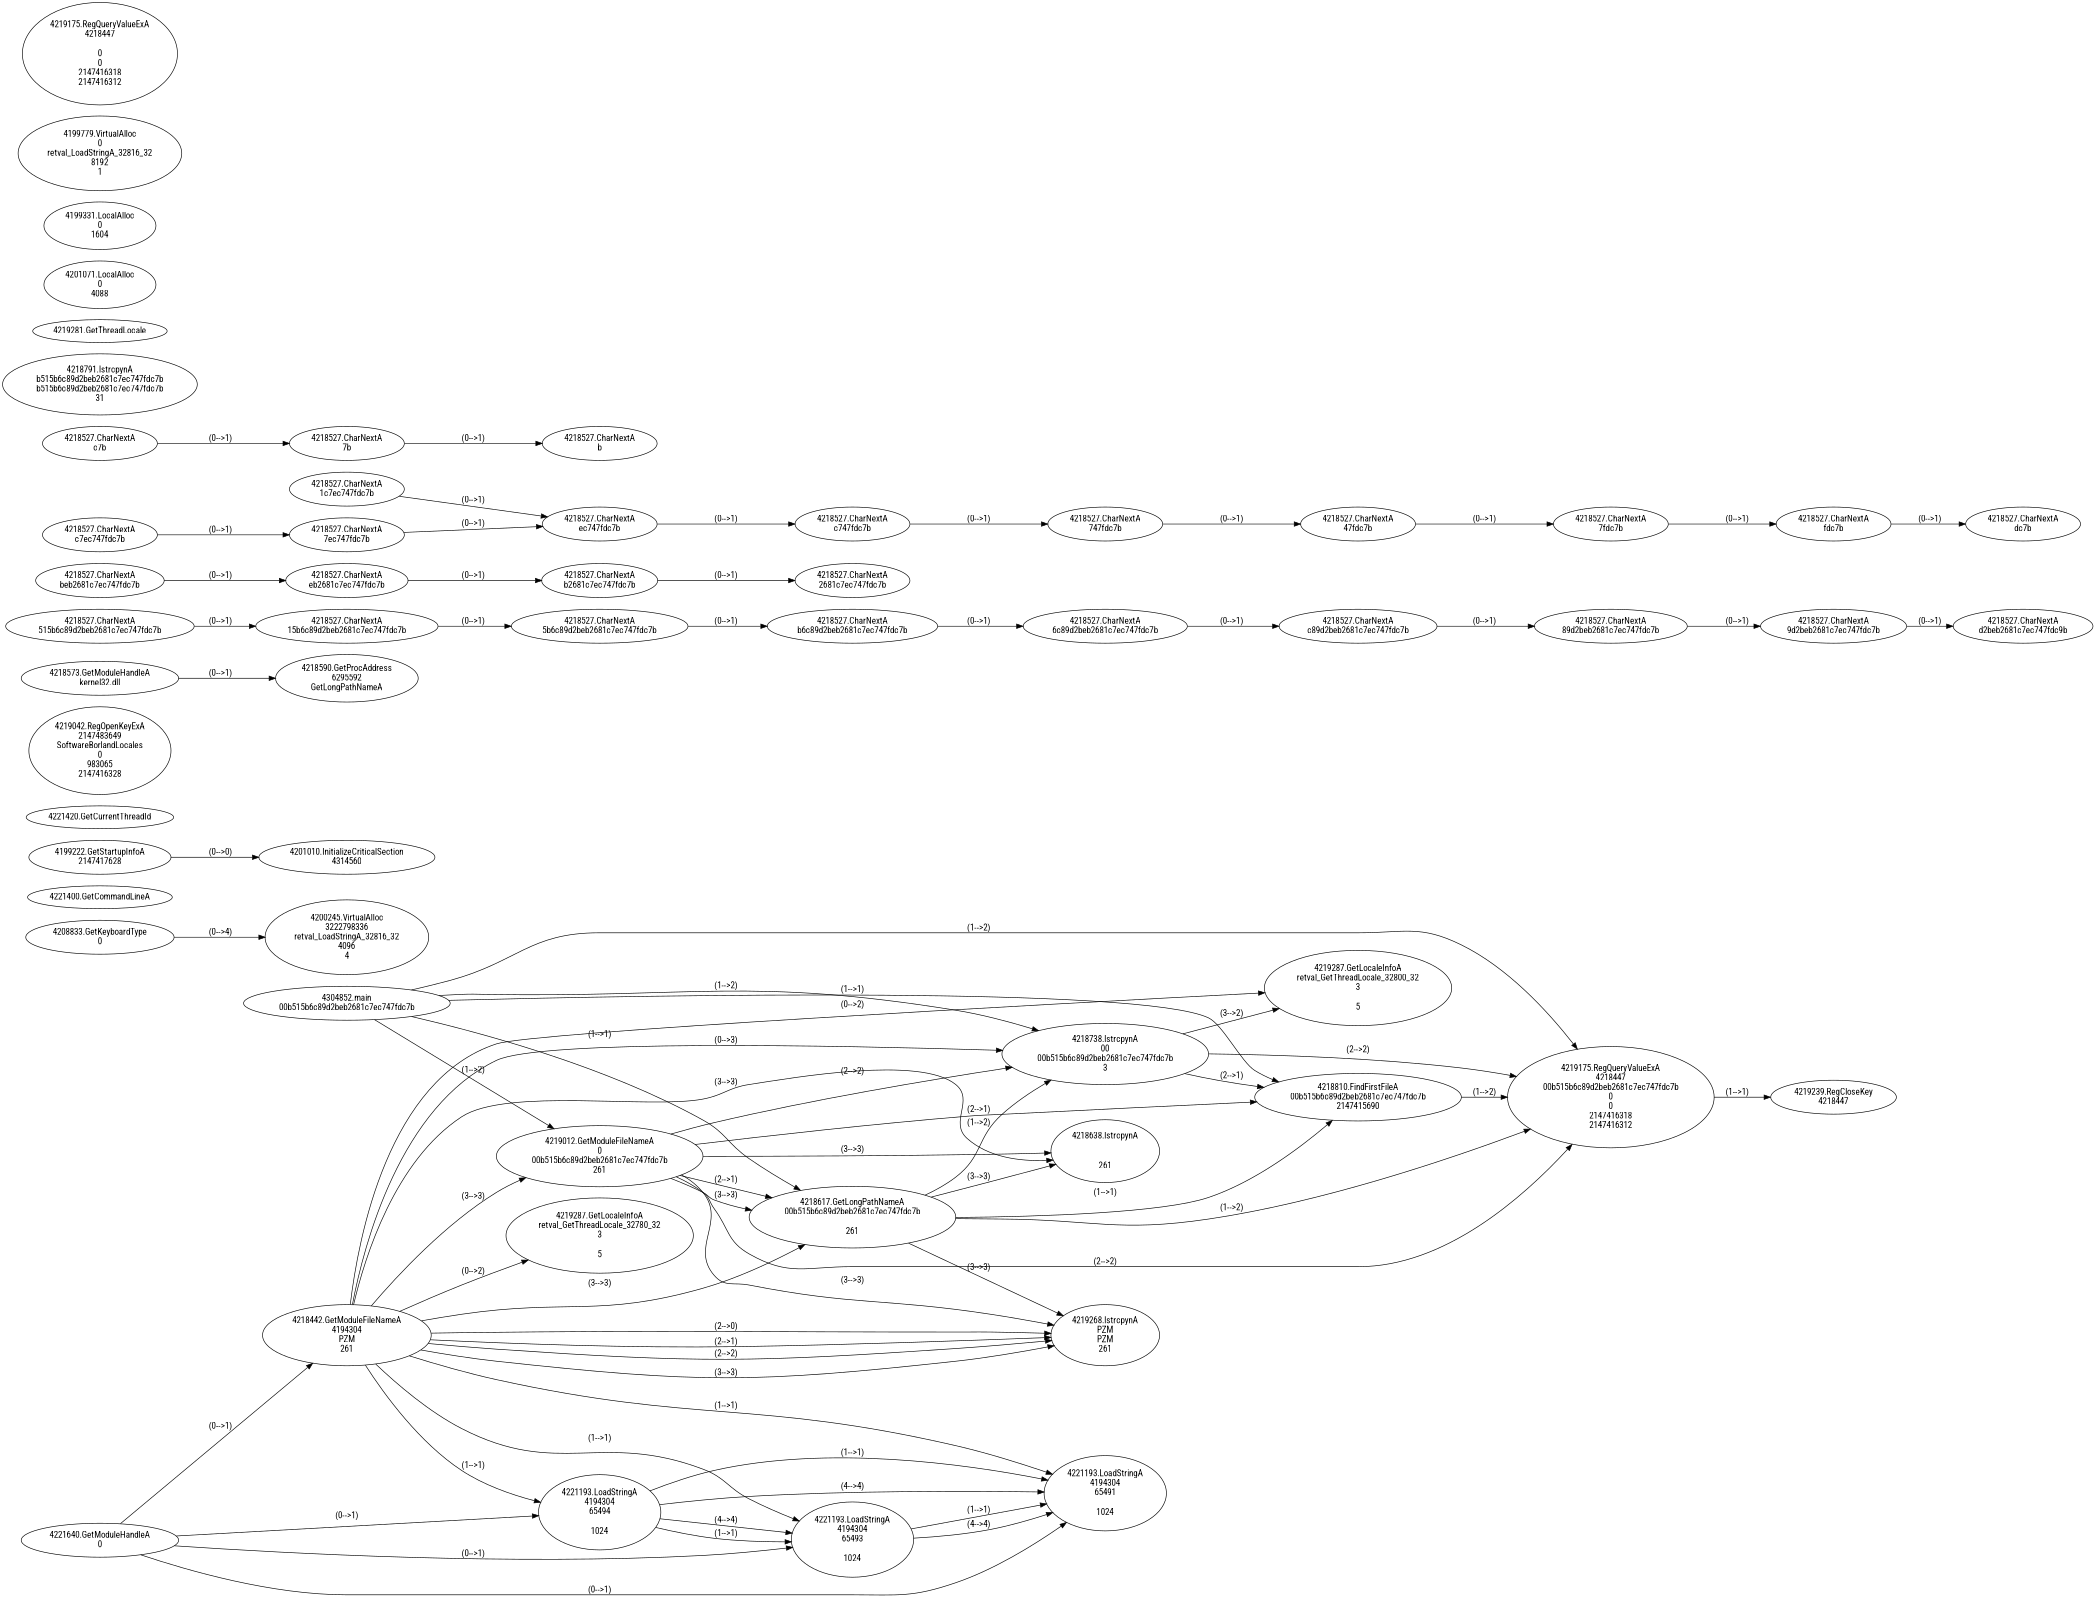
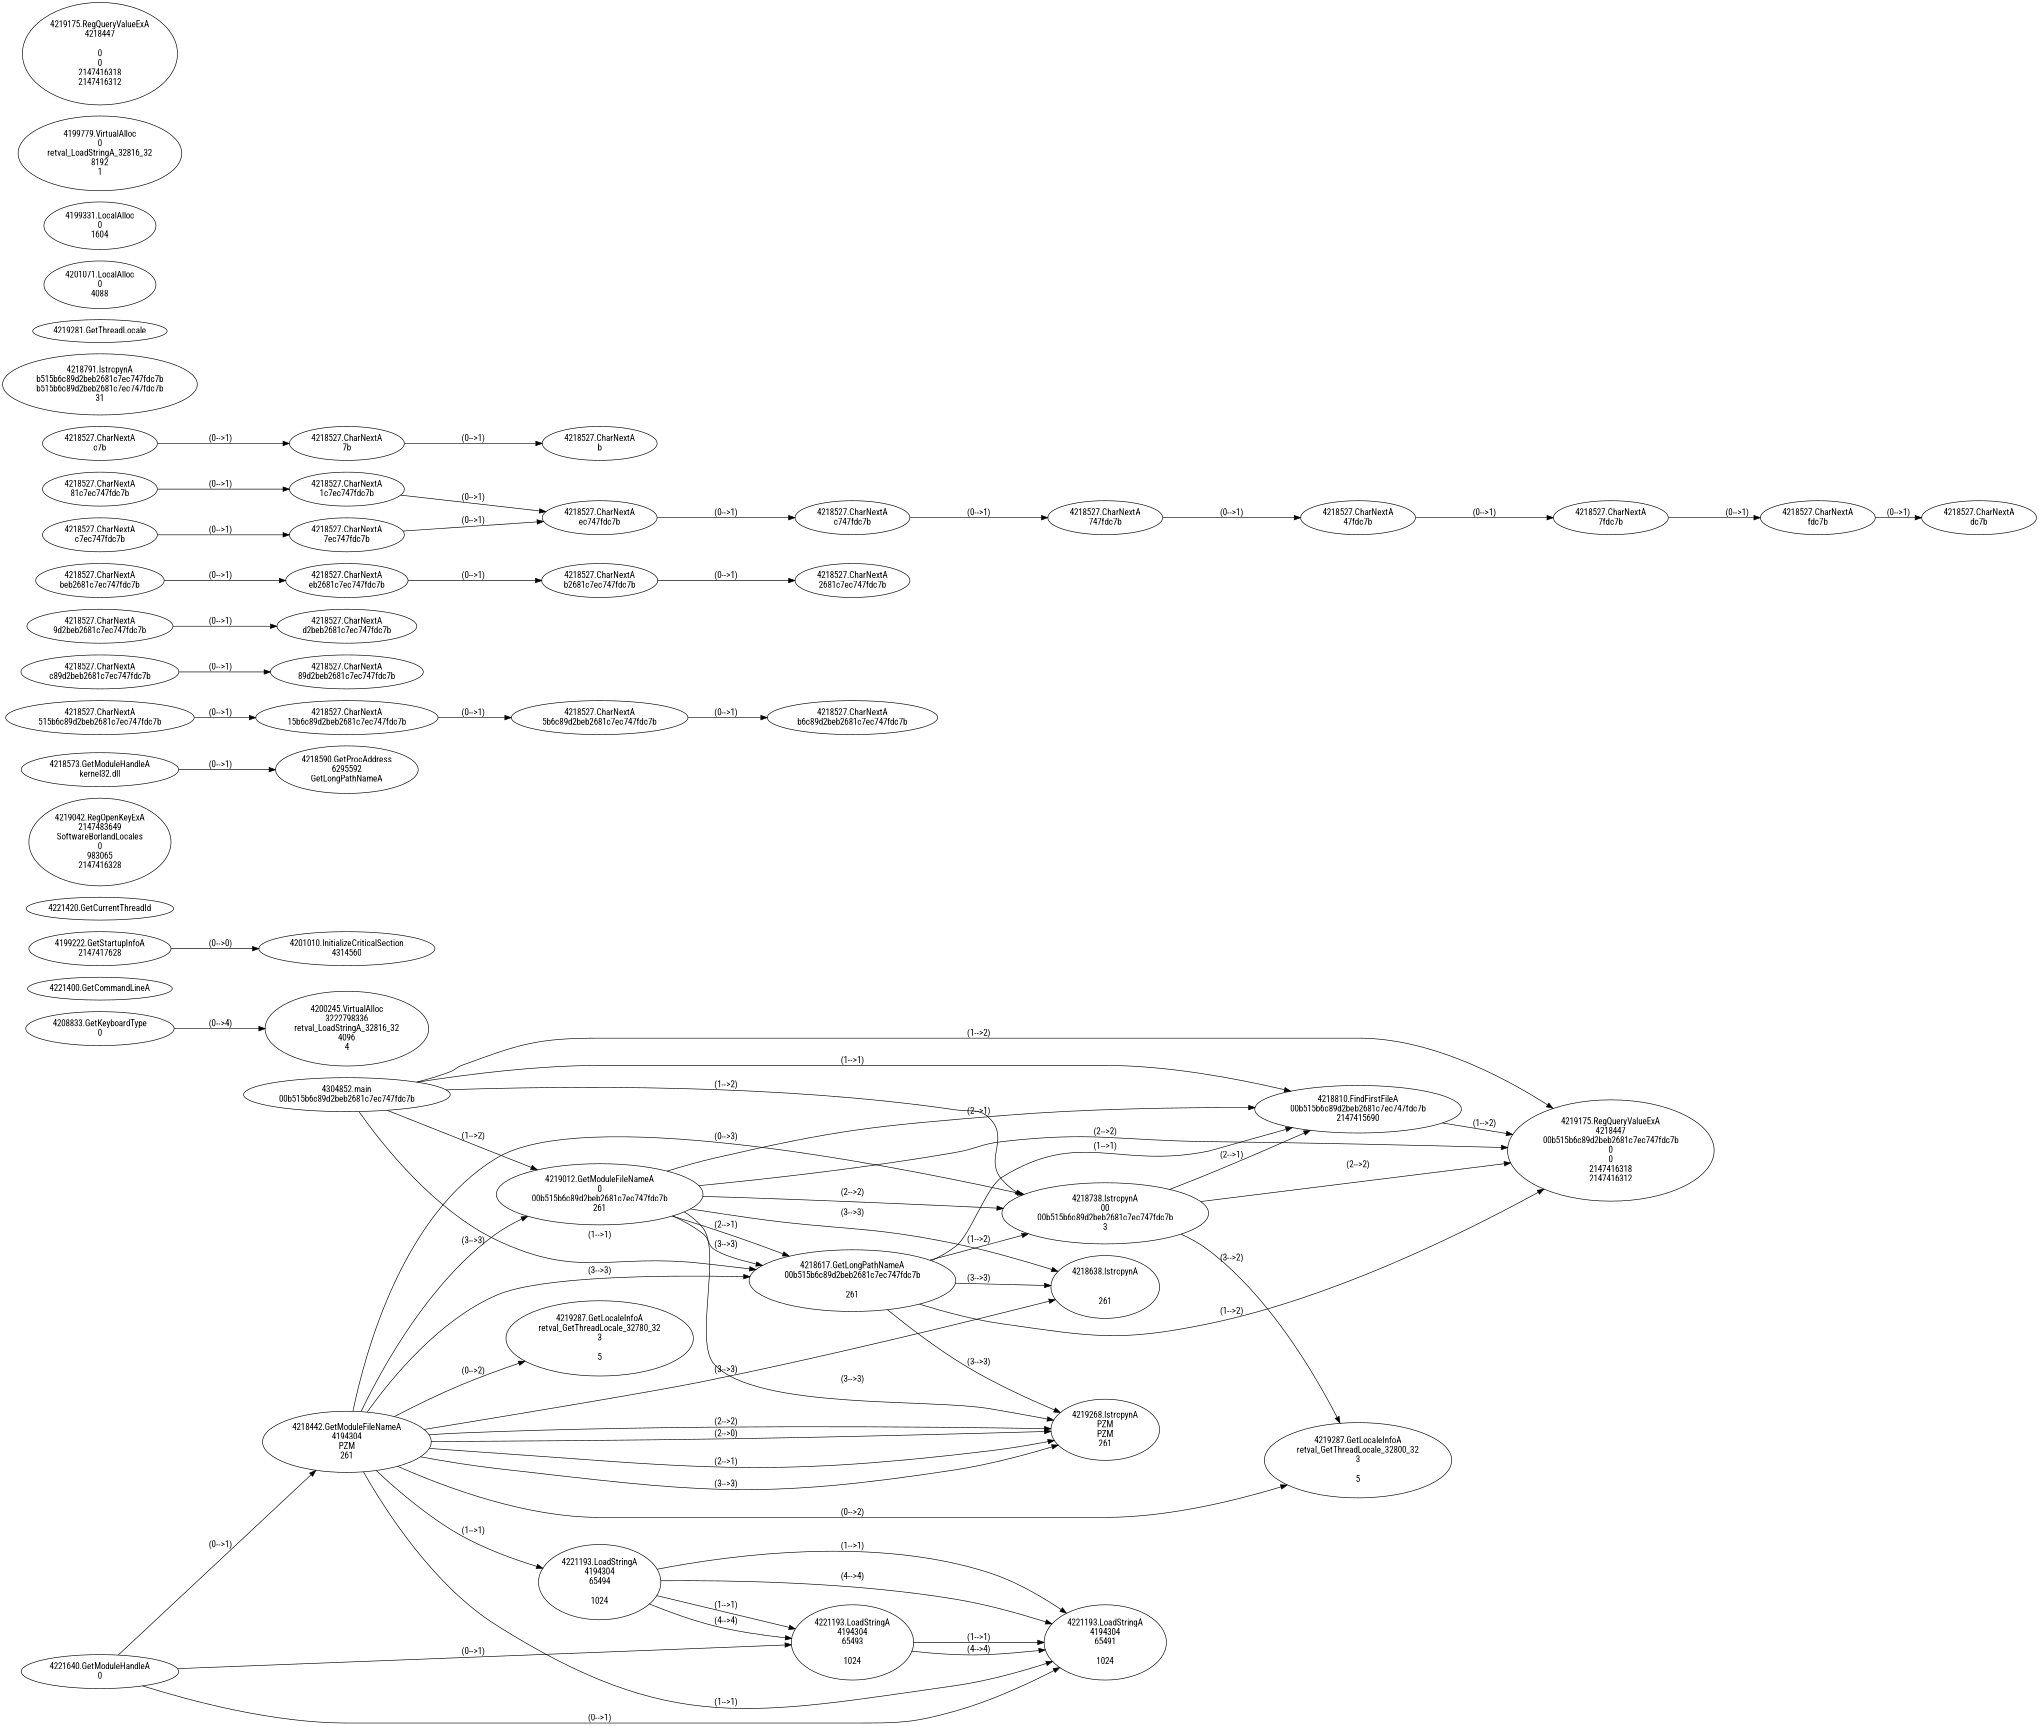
none -> (100, 489)
(1105, 626) -> none
(1721, 626) -> none
(2023, 626) -> (347, 626)
(1834, 1097) -> none
(579, 1453) -> none
(354, 1526) -> none
